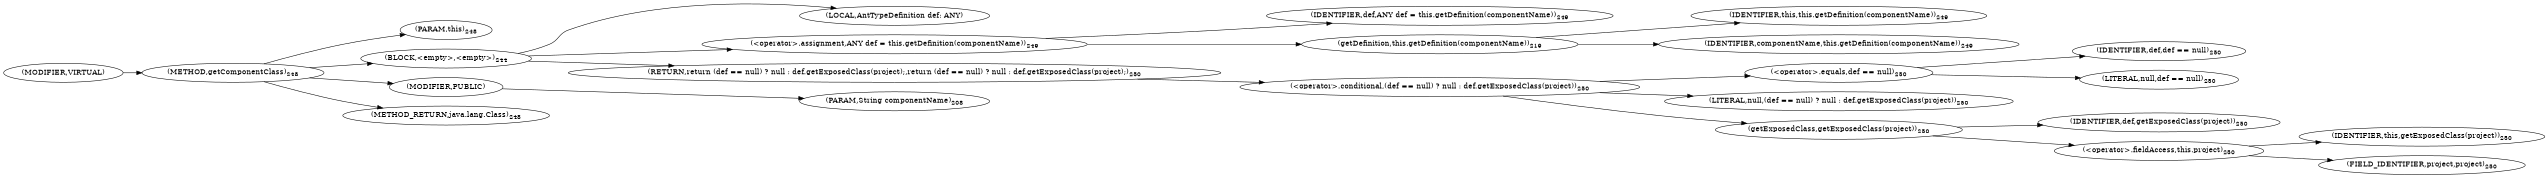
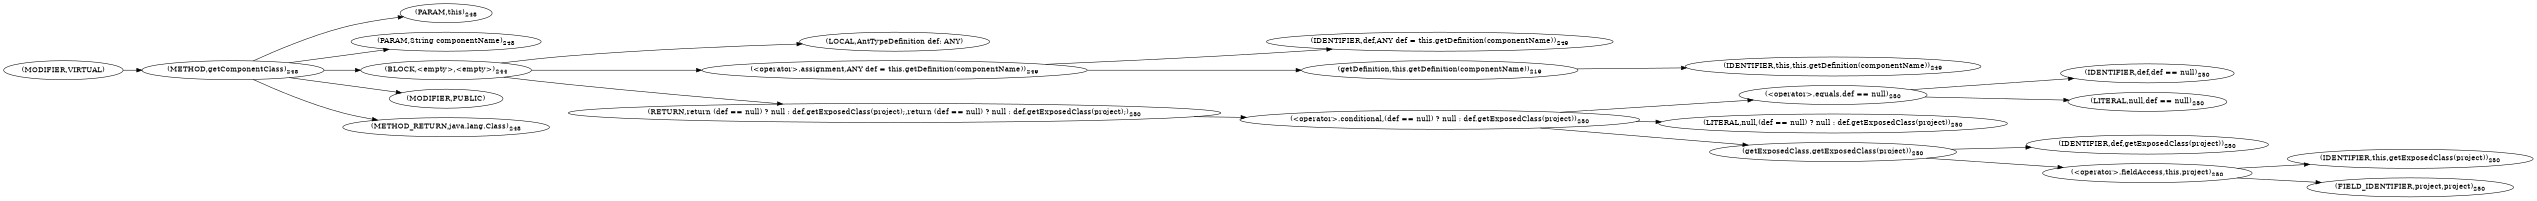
(1839, 44) -> none
(650, 94) -> (336, 56)
(957, 101) -> (509, 41)
